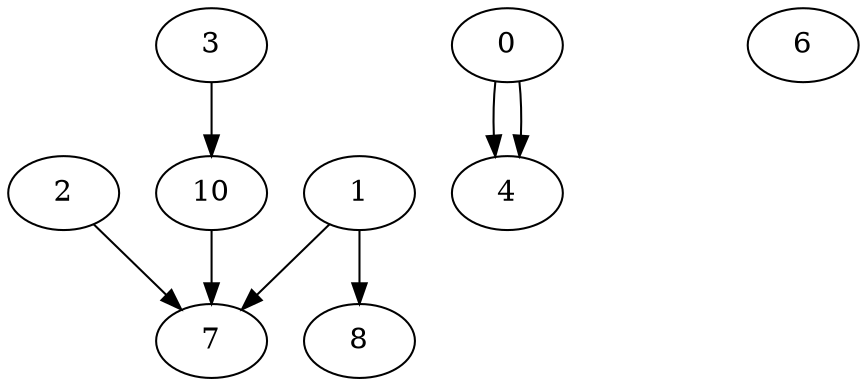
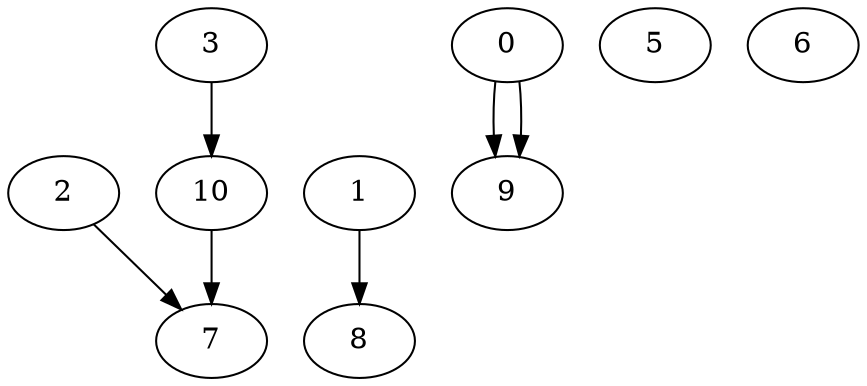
none -> (655, 45)
(507, 193) -> (507, 193)
(293, 260) -> none
